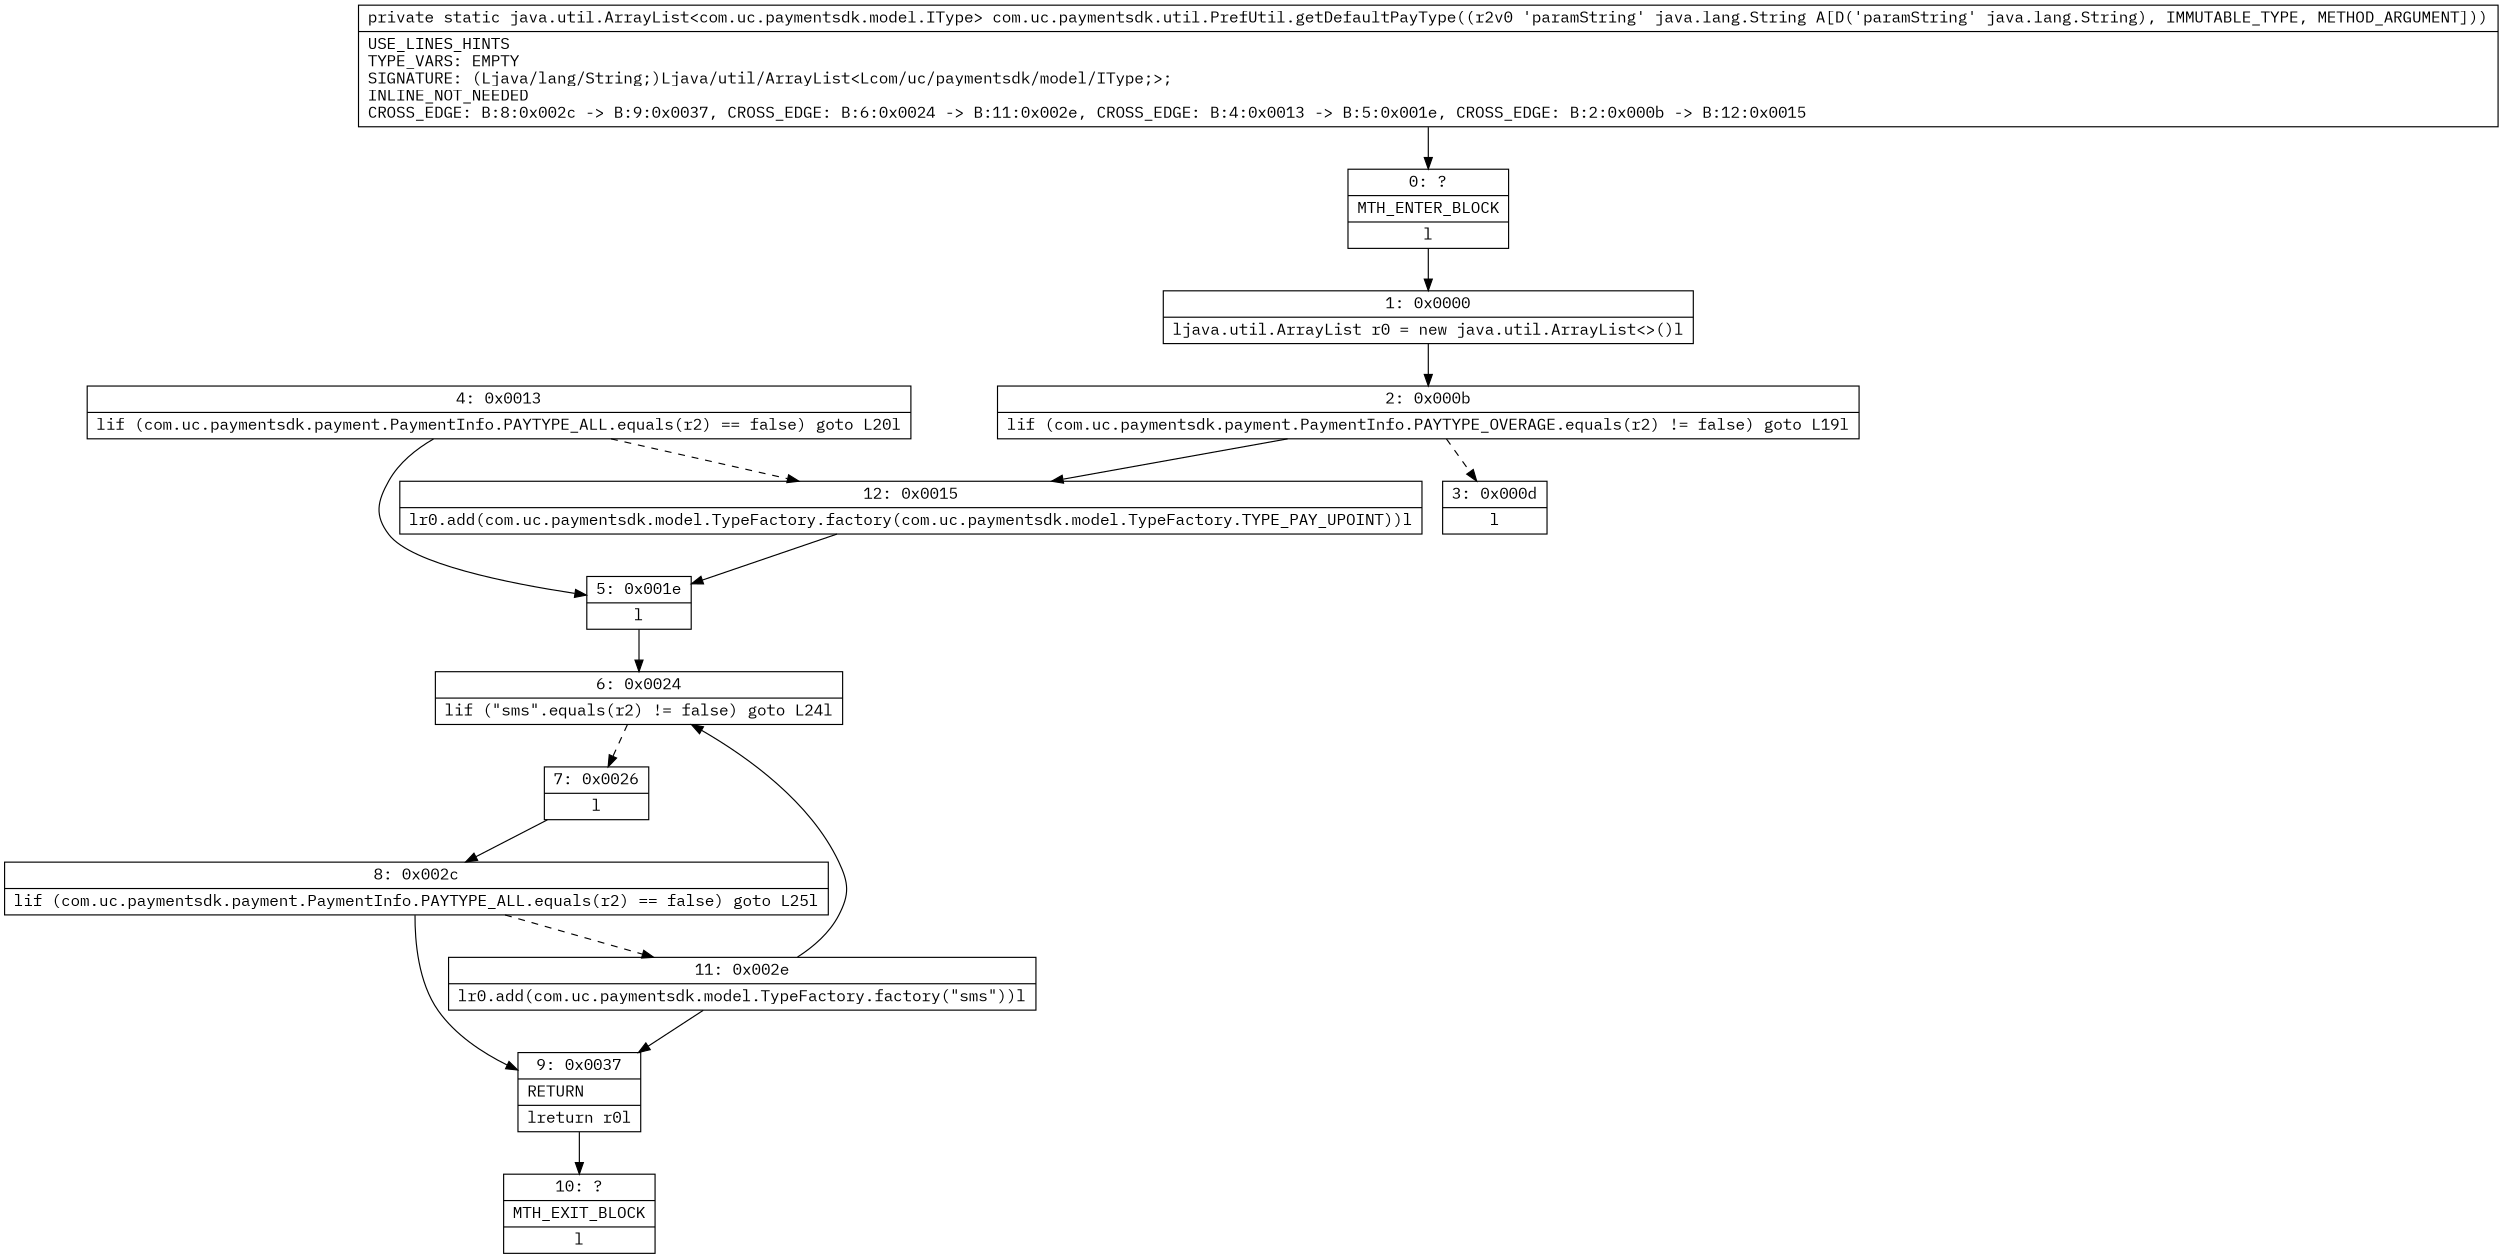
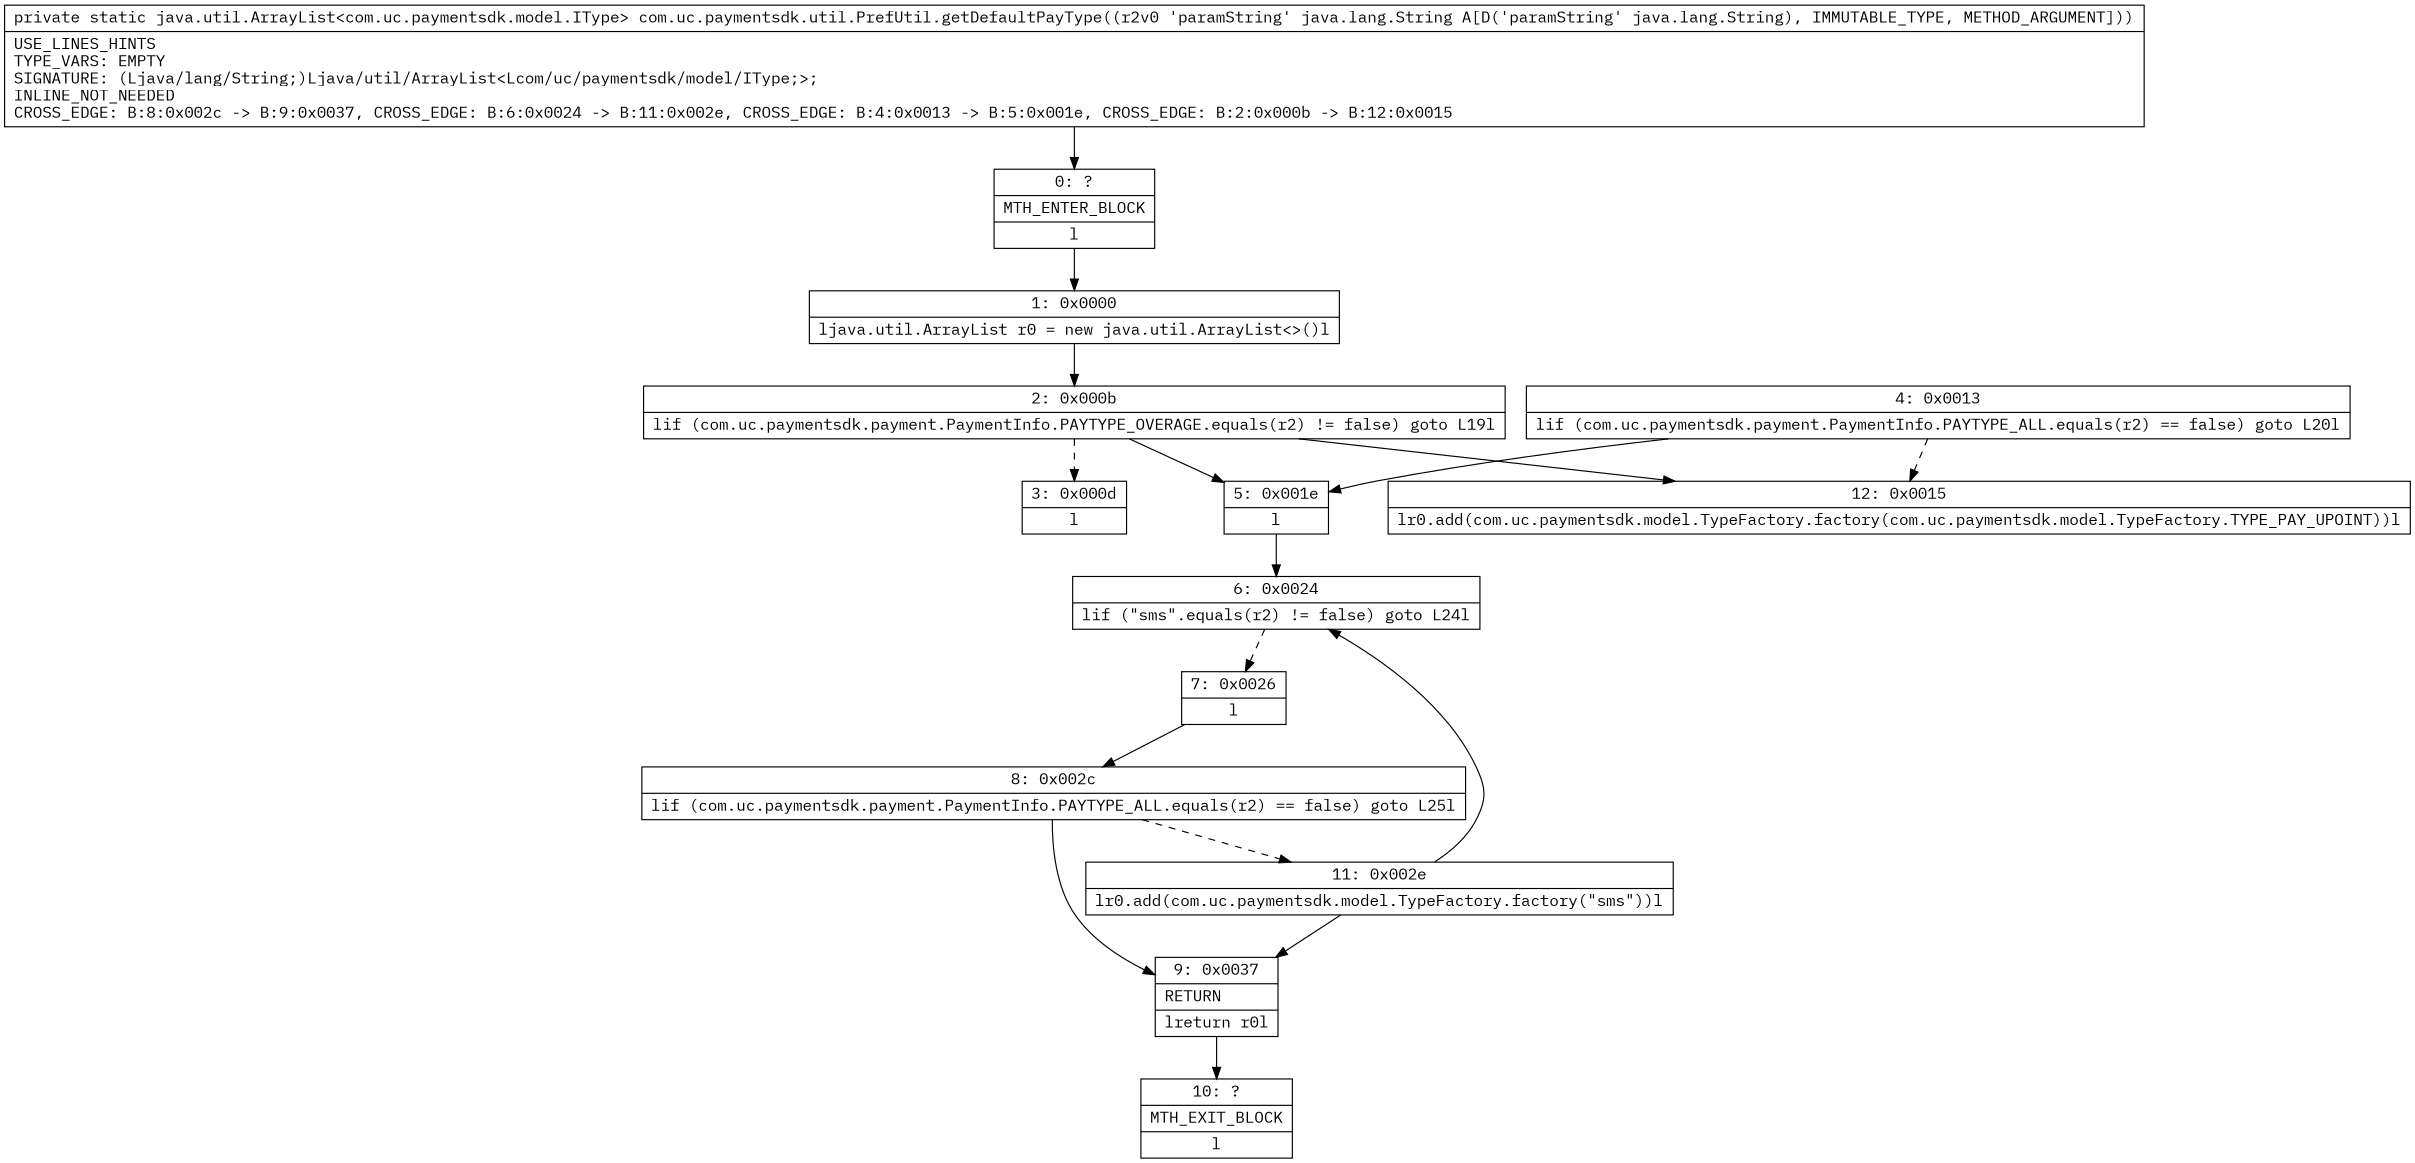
(770, 557) -> (1172, 458)
